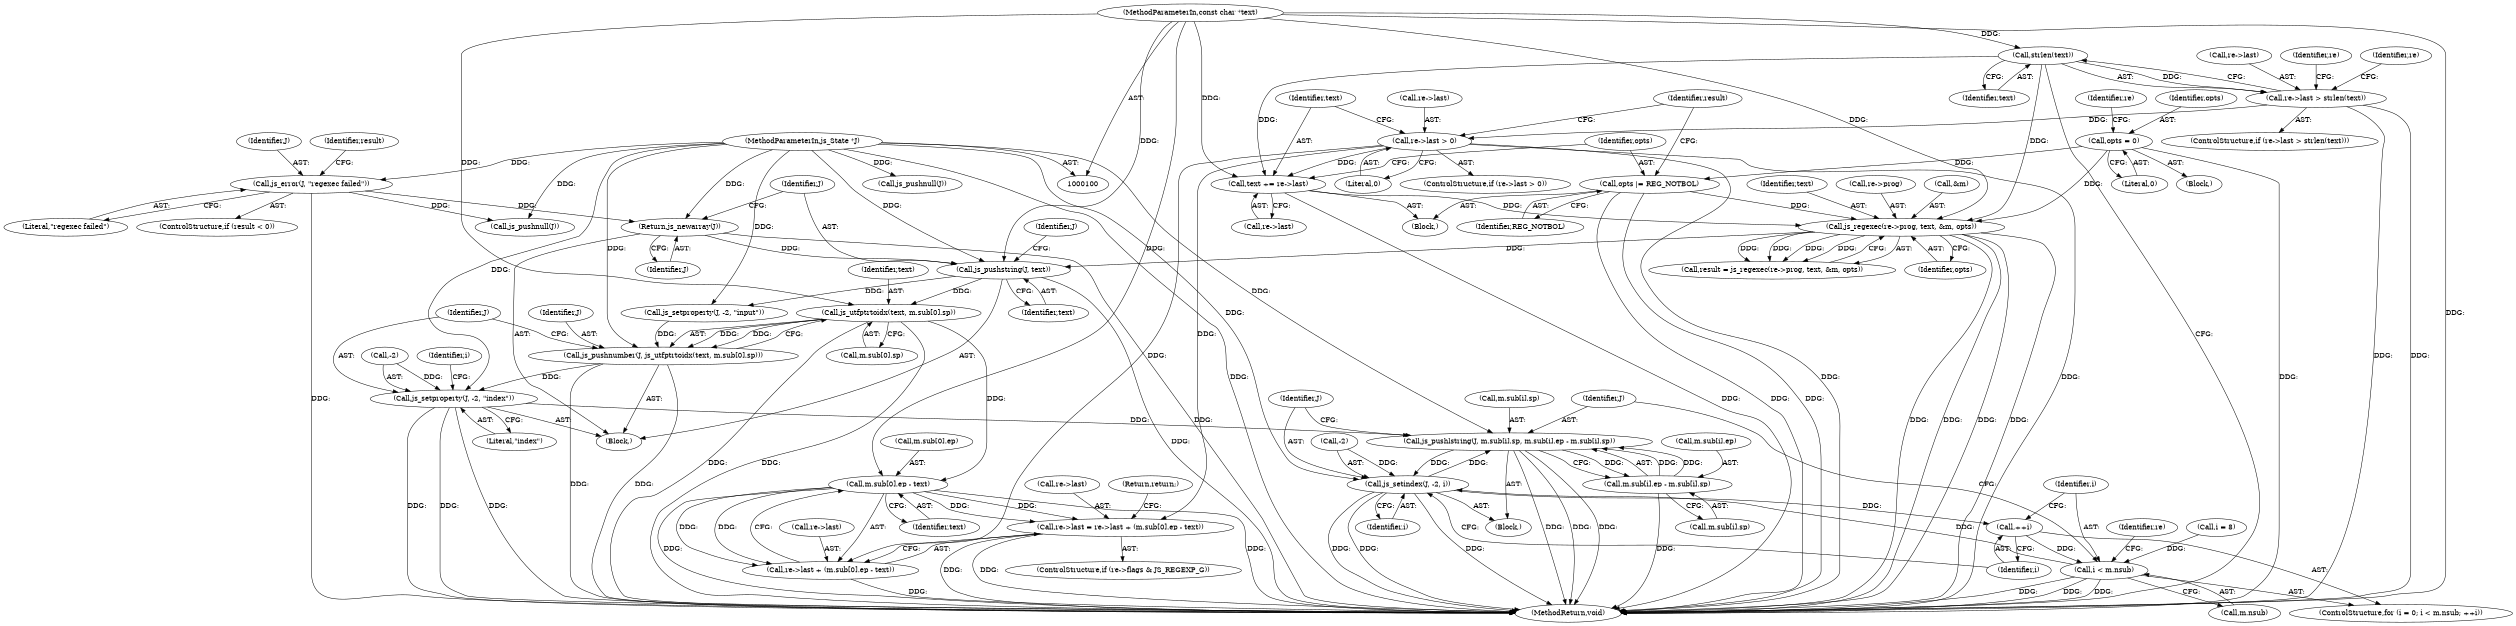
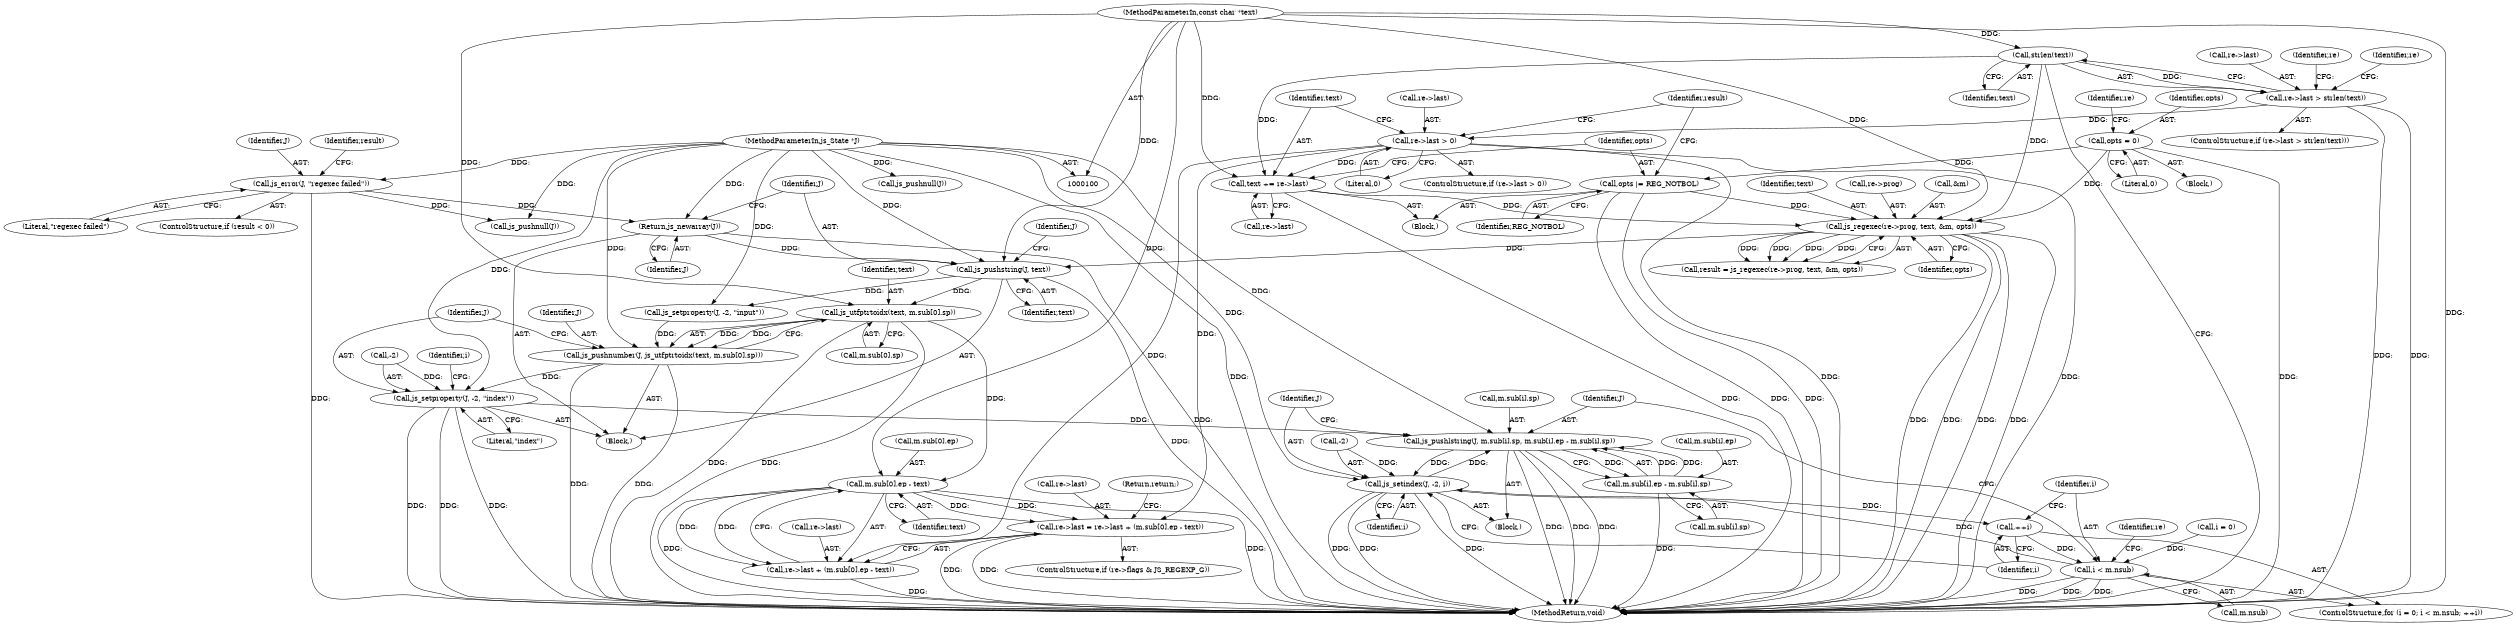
(2217, 528) -> (2217, 528)
